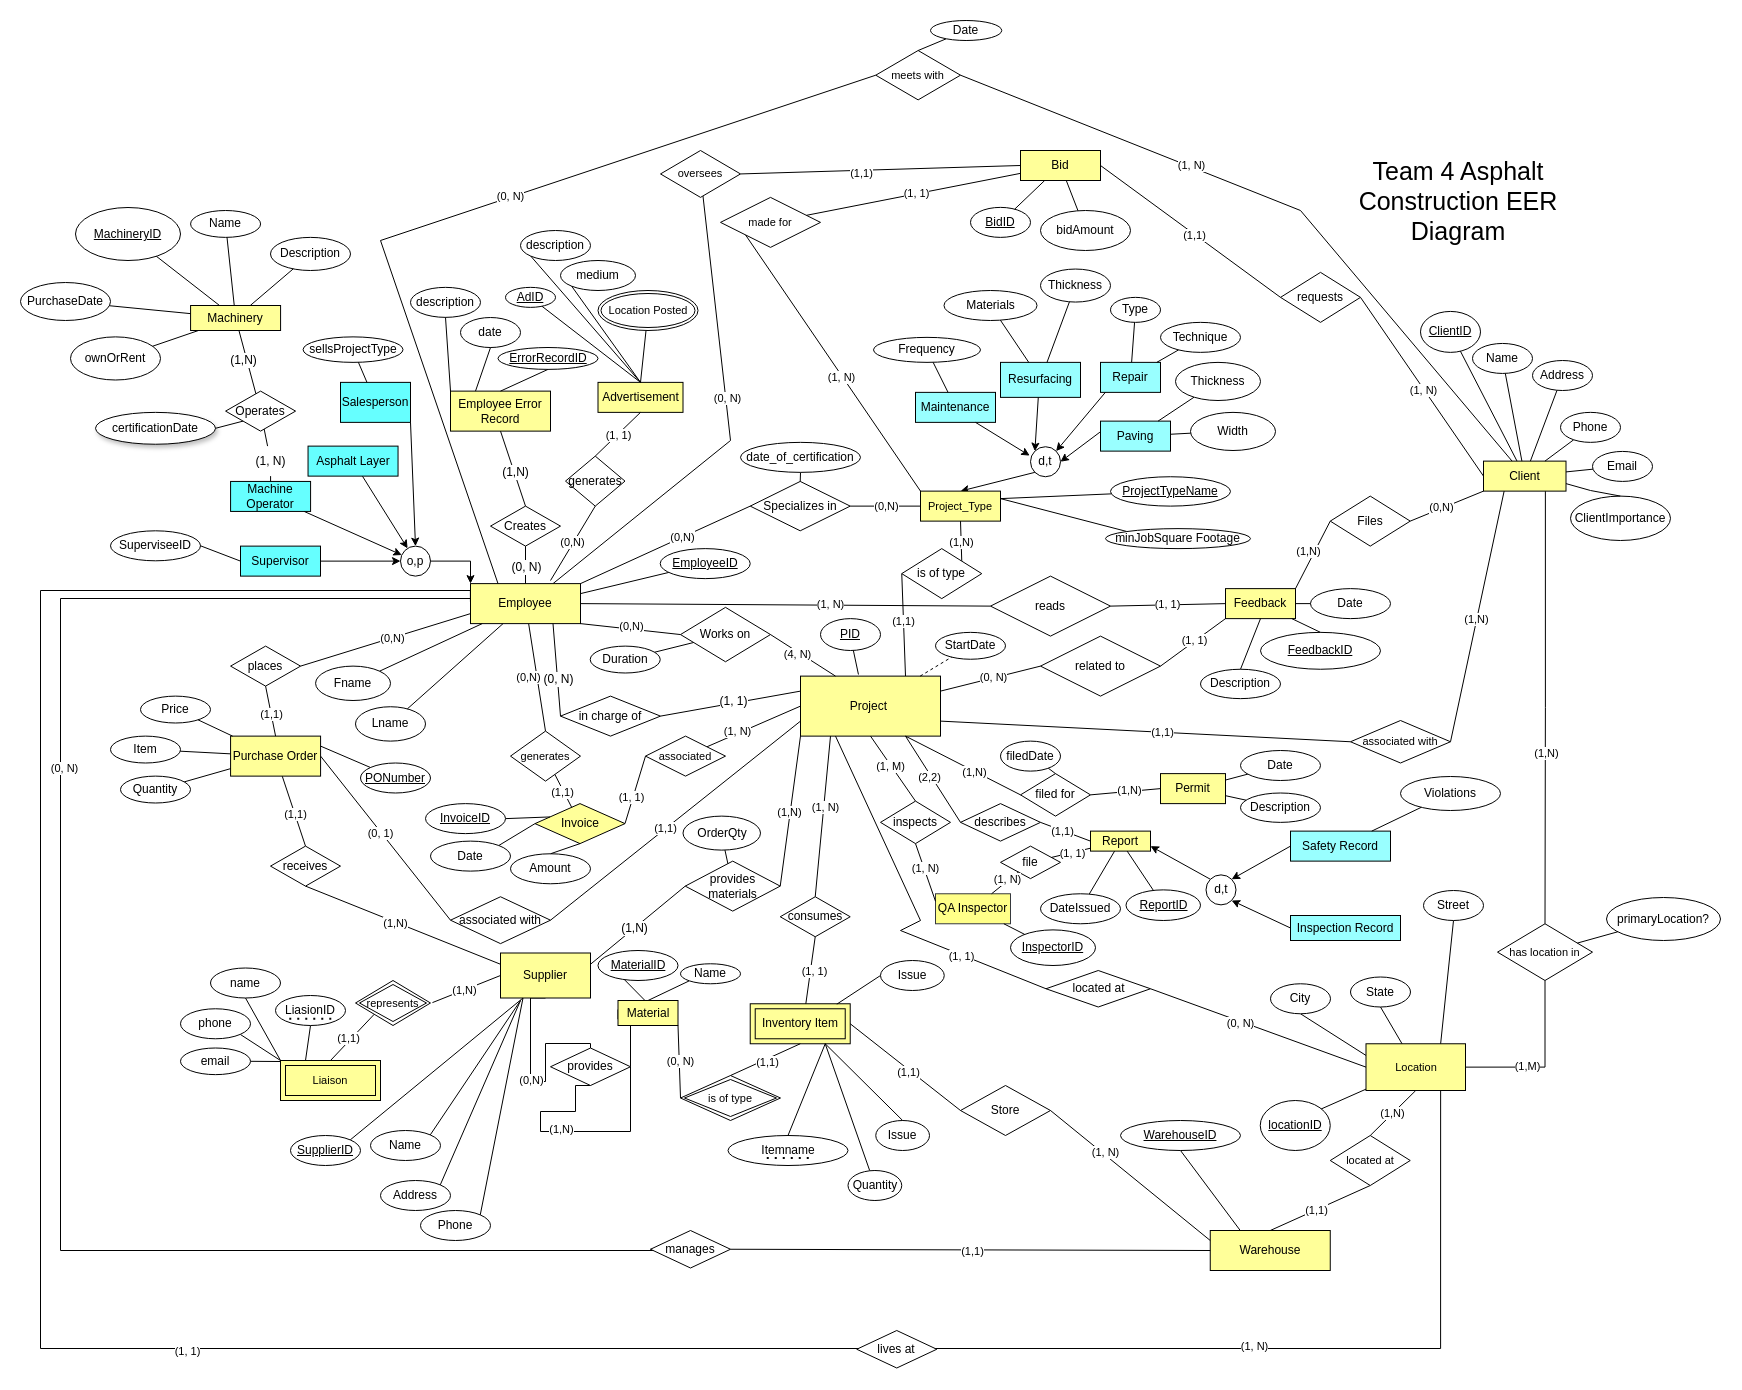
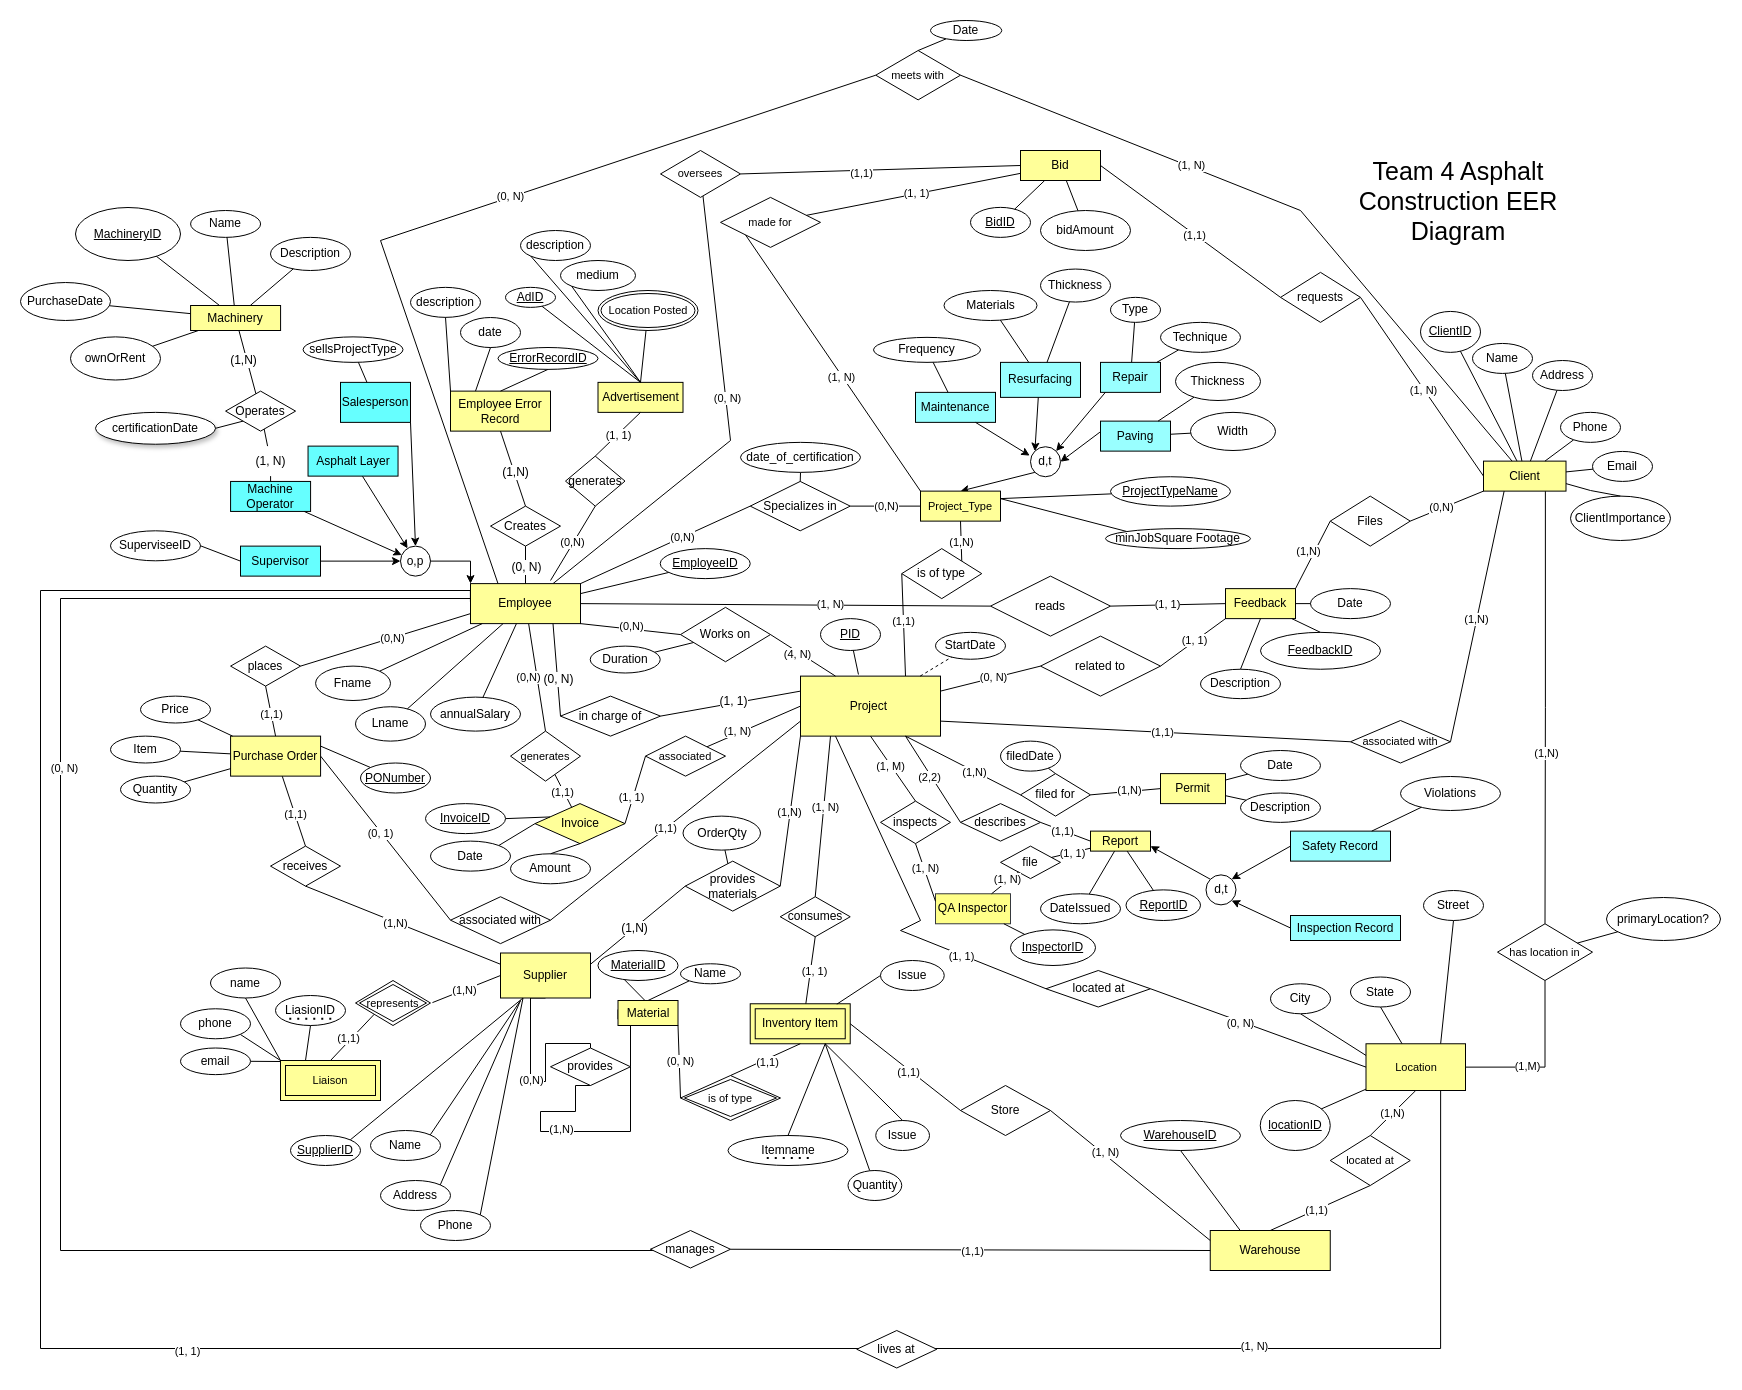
none -> (500, 660)
none -> (476, 714)
